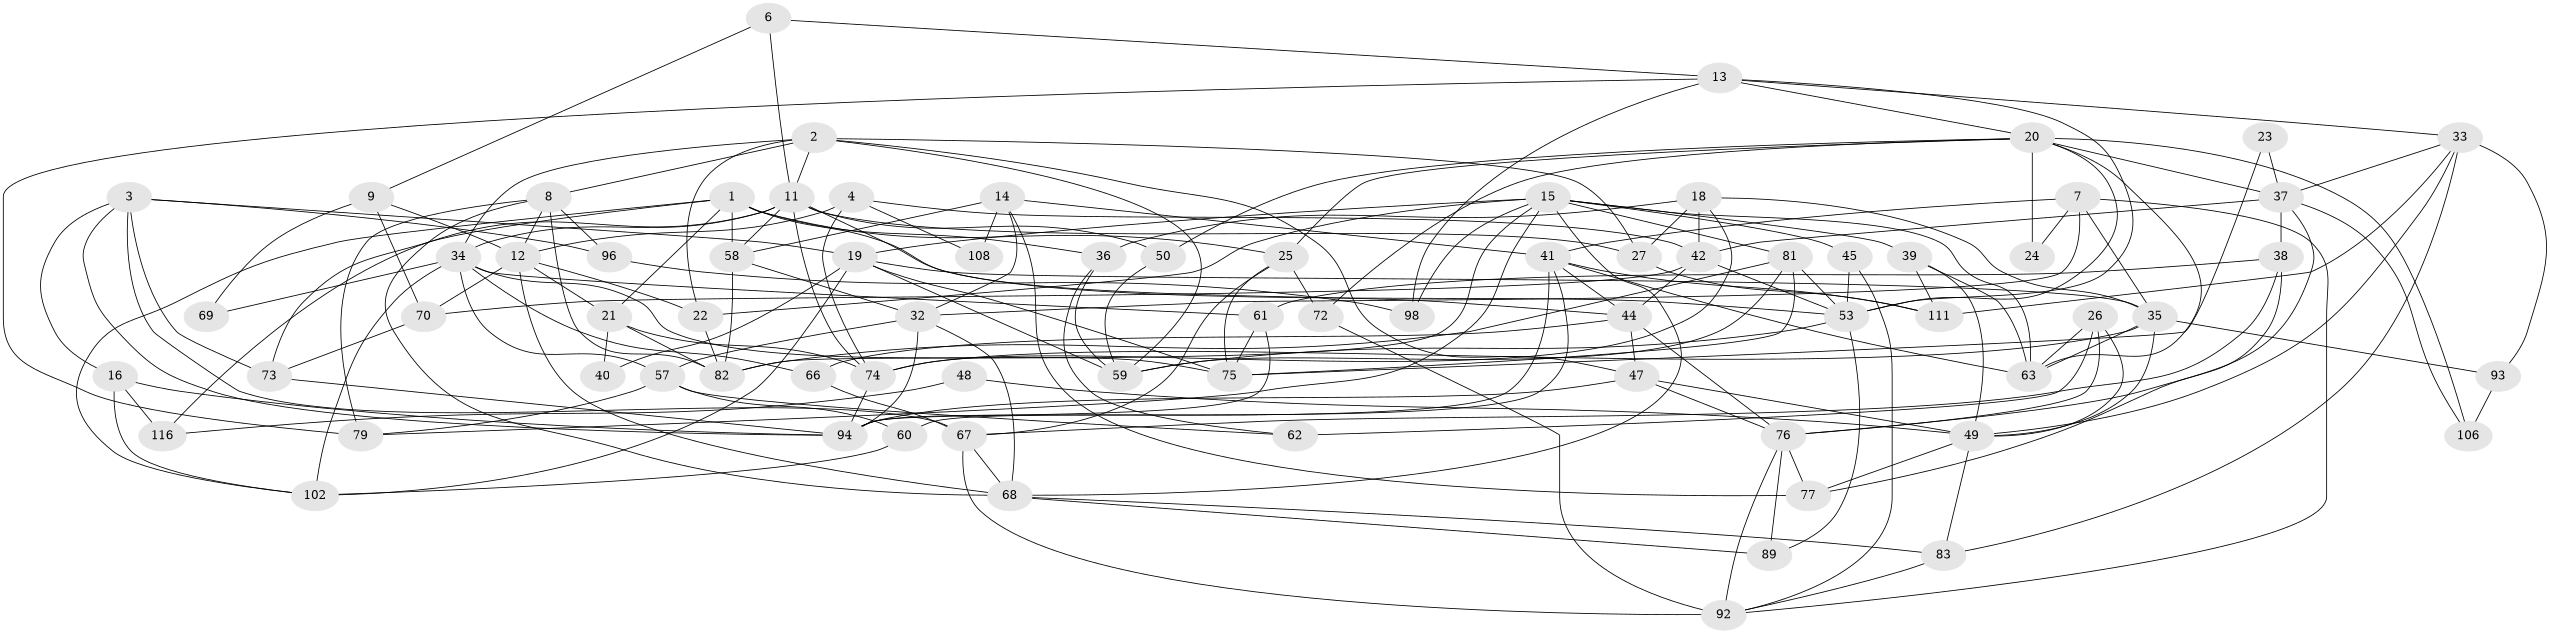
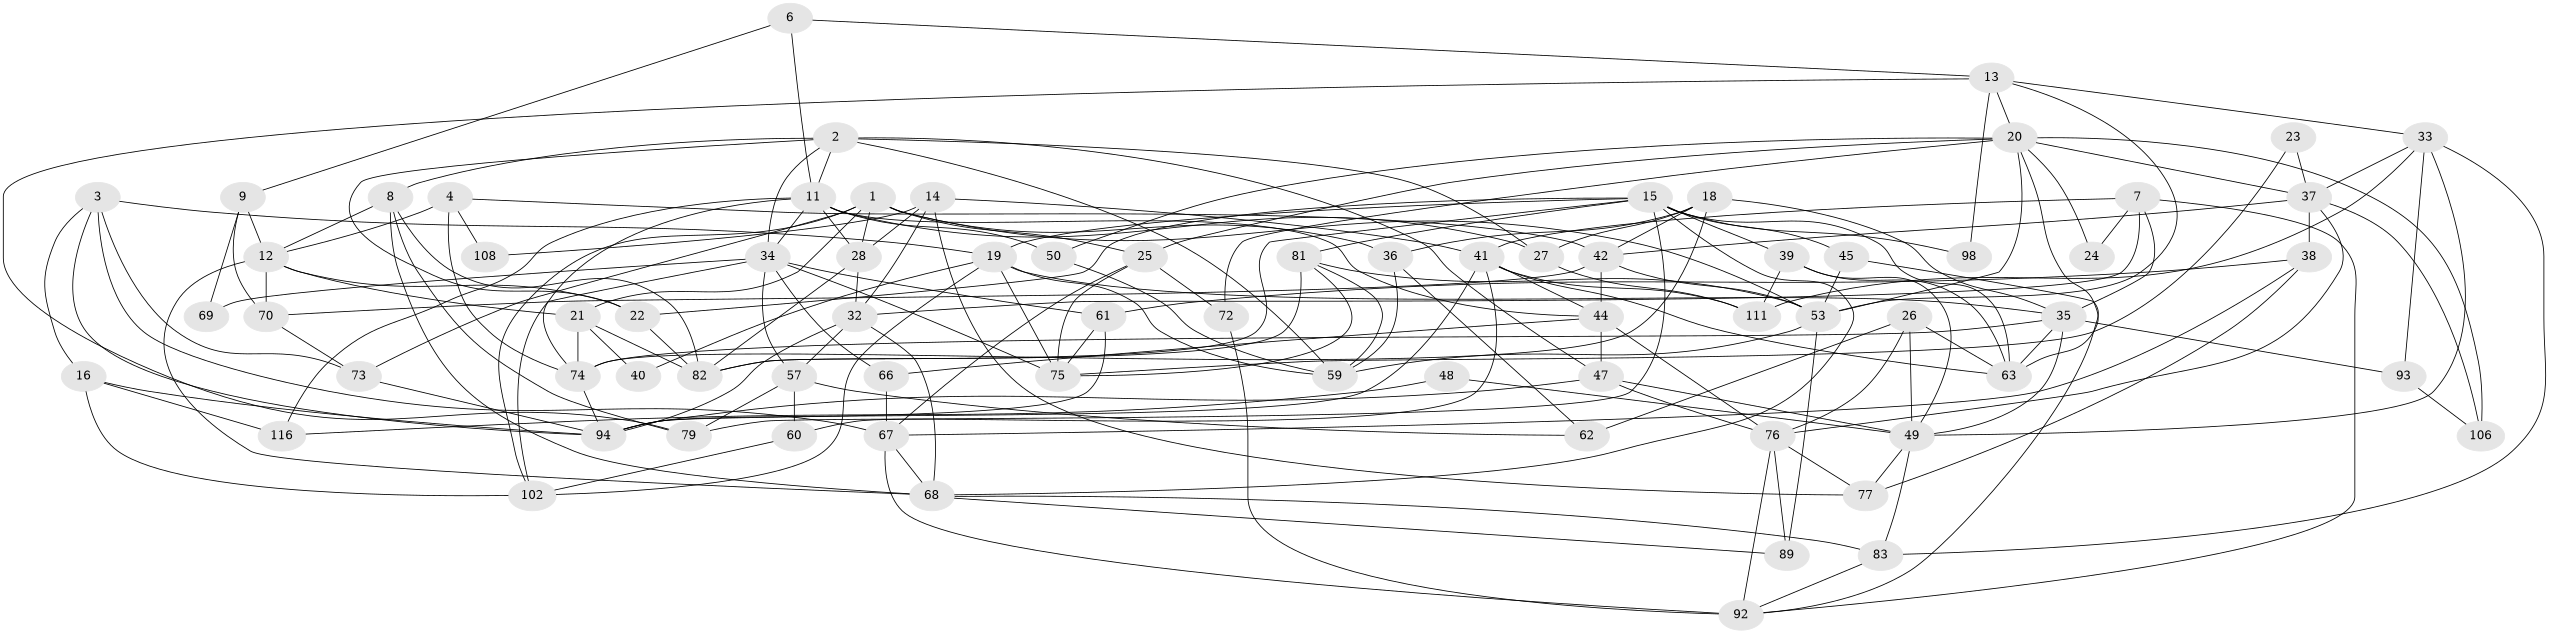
(609, 257) -> none
(732, 257) -> (859, 257)
